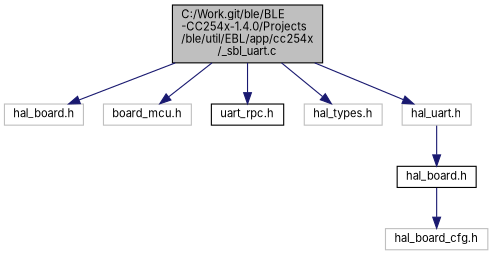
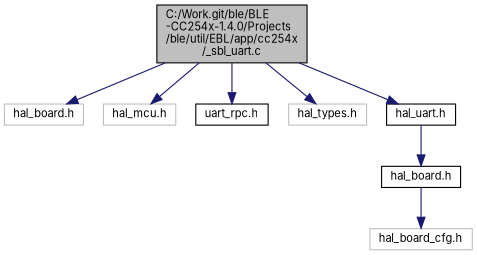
(147, 115) -> (140, 115)
(437, 115) -> (421, 115)
